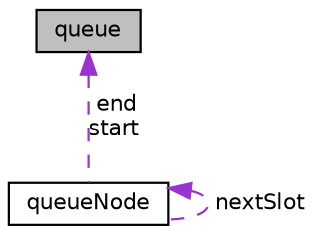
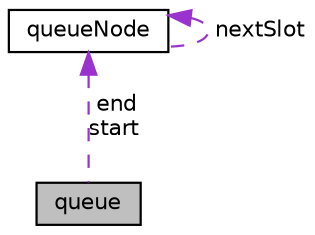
(89, 129) -> (89, 129)
